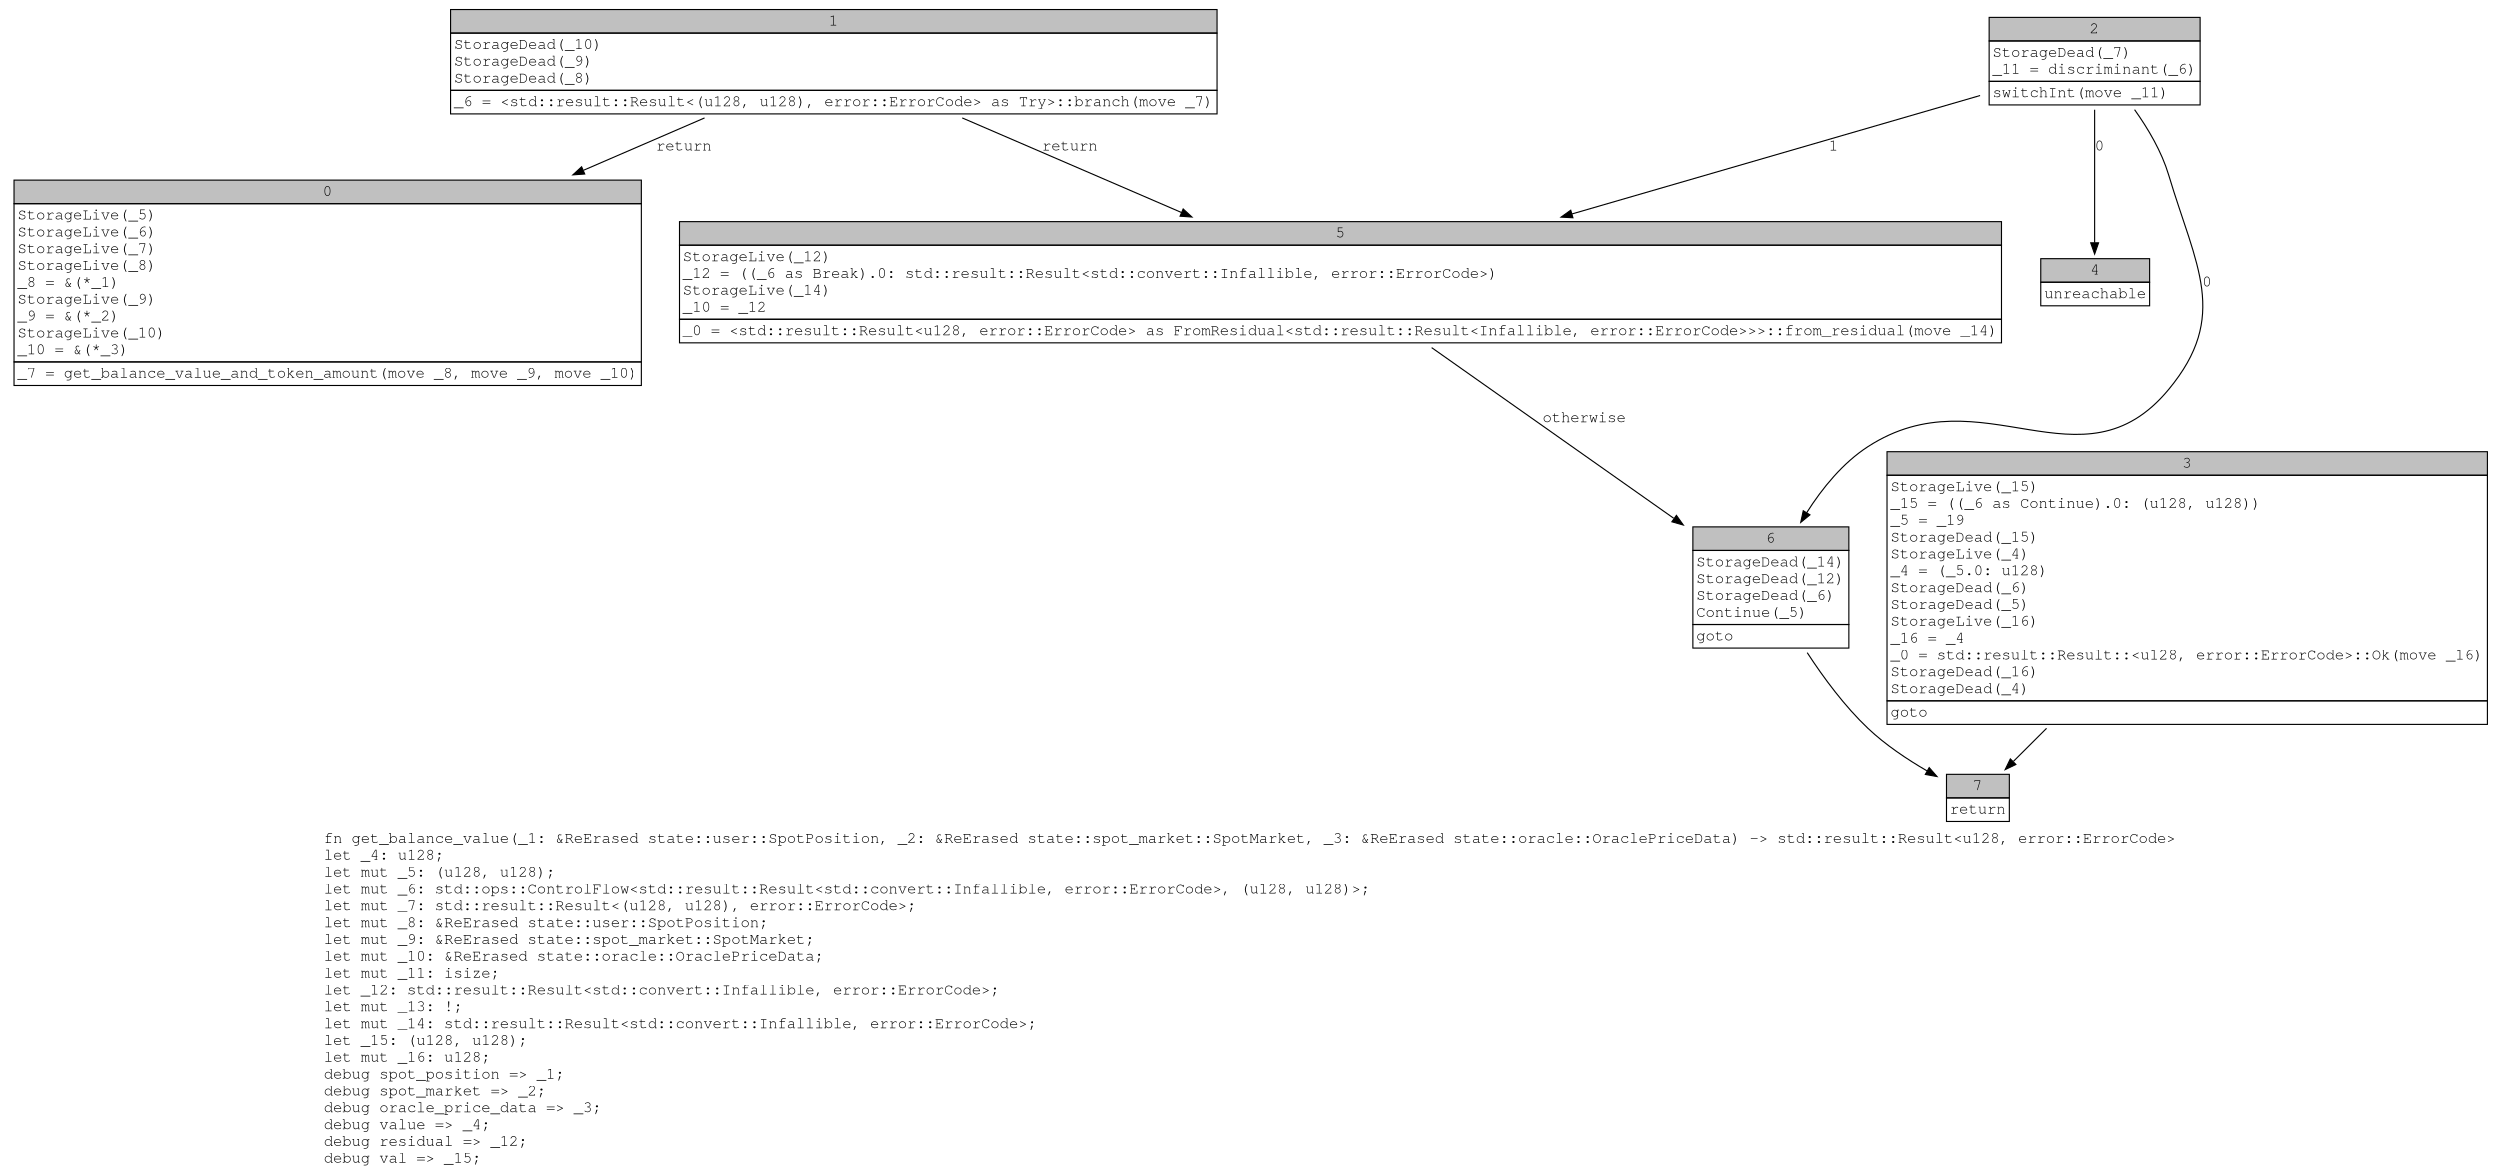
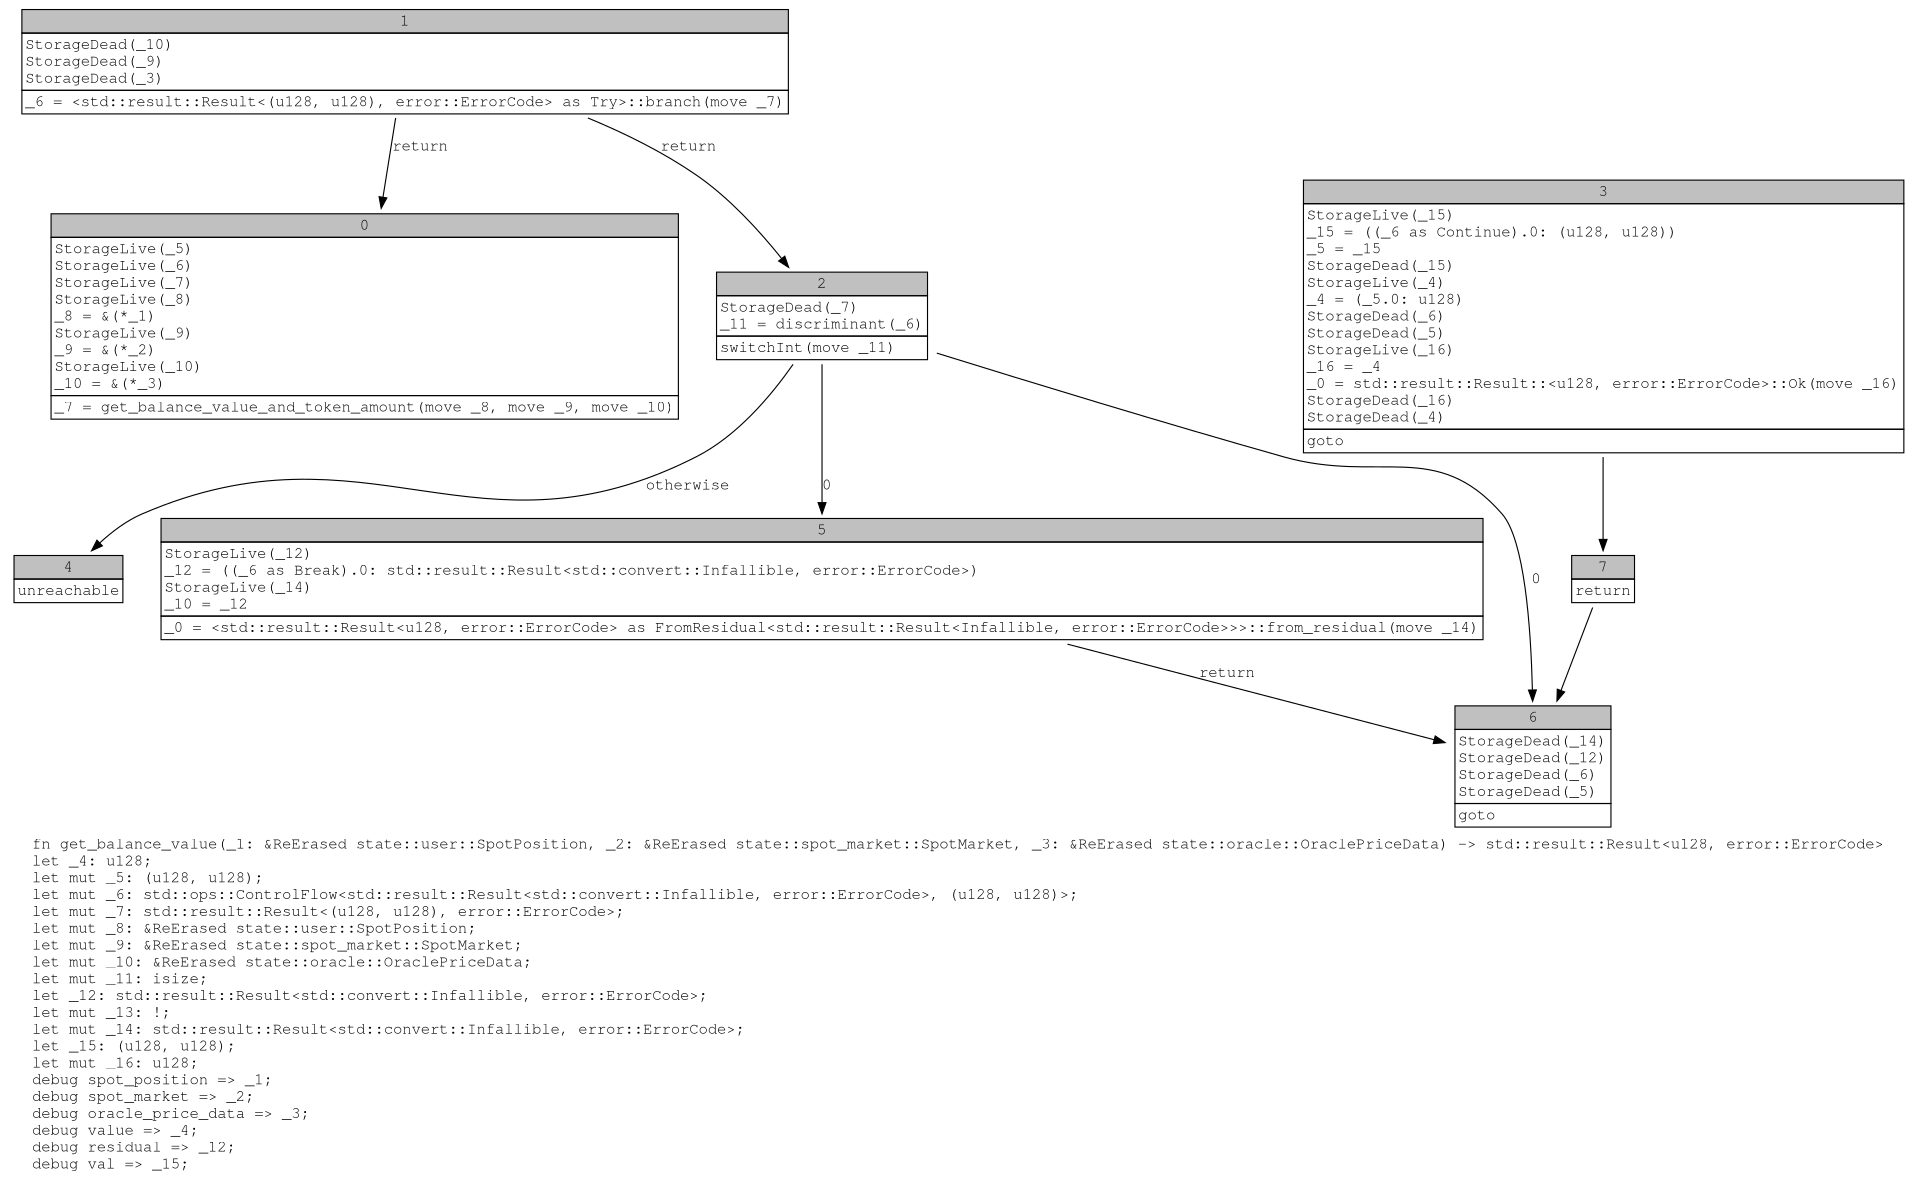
(524, 78) -> (95, 78)
(1834, 146) -> (827, 485)
(2100, 146) -> (688, 485)
(1072, 165) -> (695, 174)
(1585, 418) -> (1227, 673)
(1928, 520) -> (1344, 249)
(1752, 612) -> (1528, 791)
(1859, 720) -> (1577, 649)
